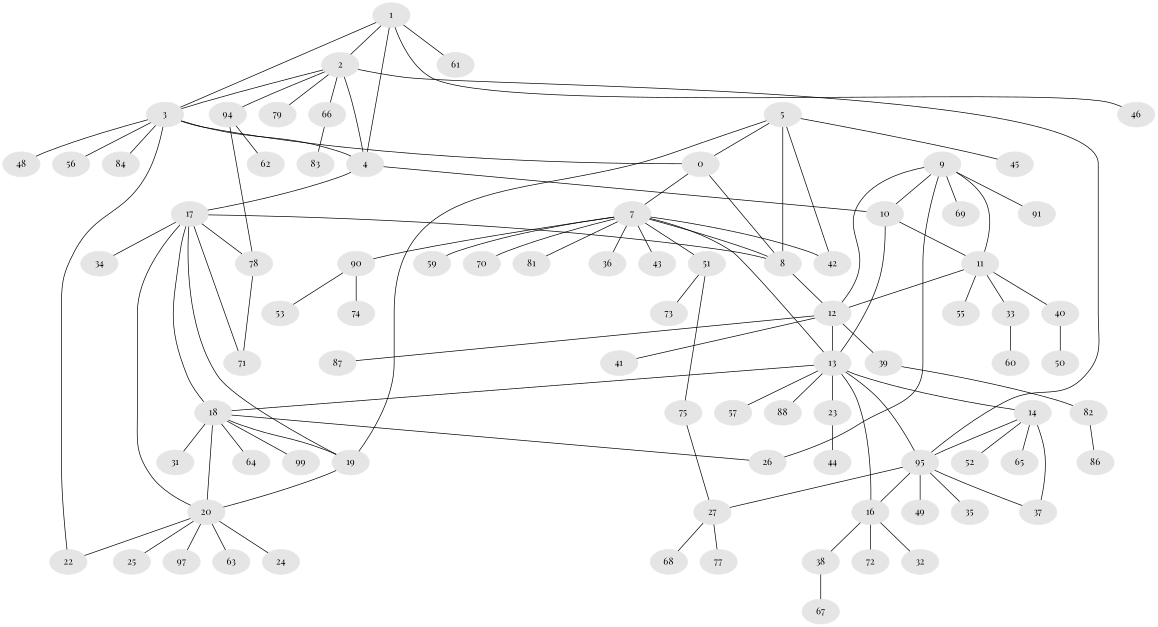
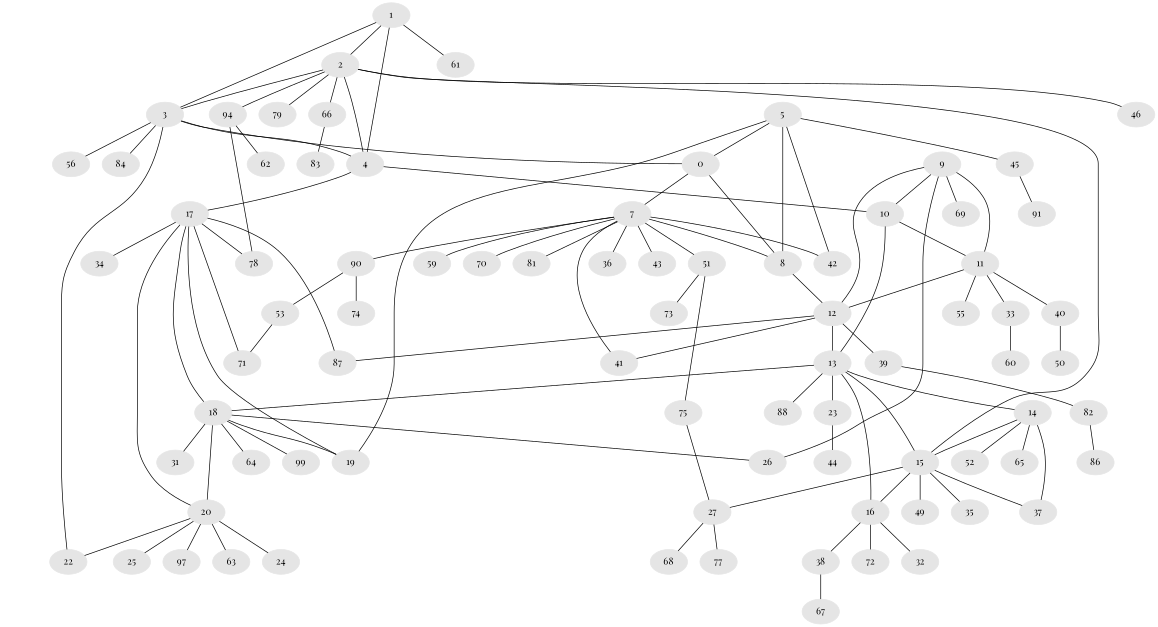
(745, 98) -> (740, 83)
(21, 164) -> none
(989, 189) -> (1026, 189)
(488, 226) -> (291, 264)
(749, 268) -> (578, 282)
(248, 313) -> (261, 338)
(733, 413) -> none
(920, 462) -> (920, 462)
(280, 491) -> none
